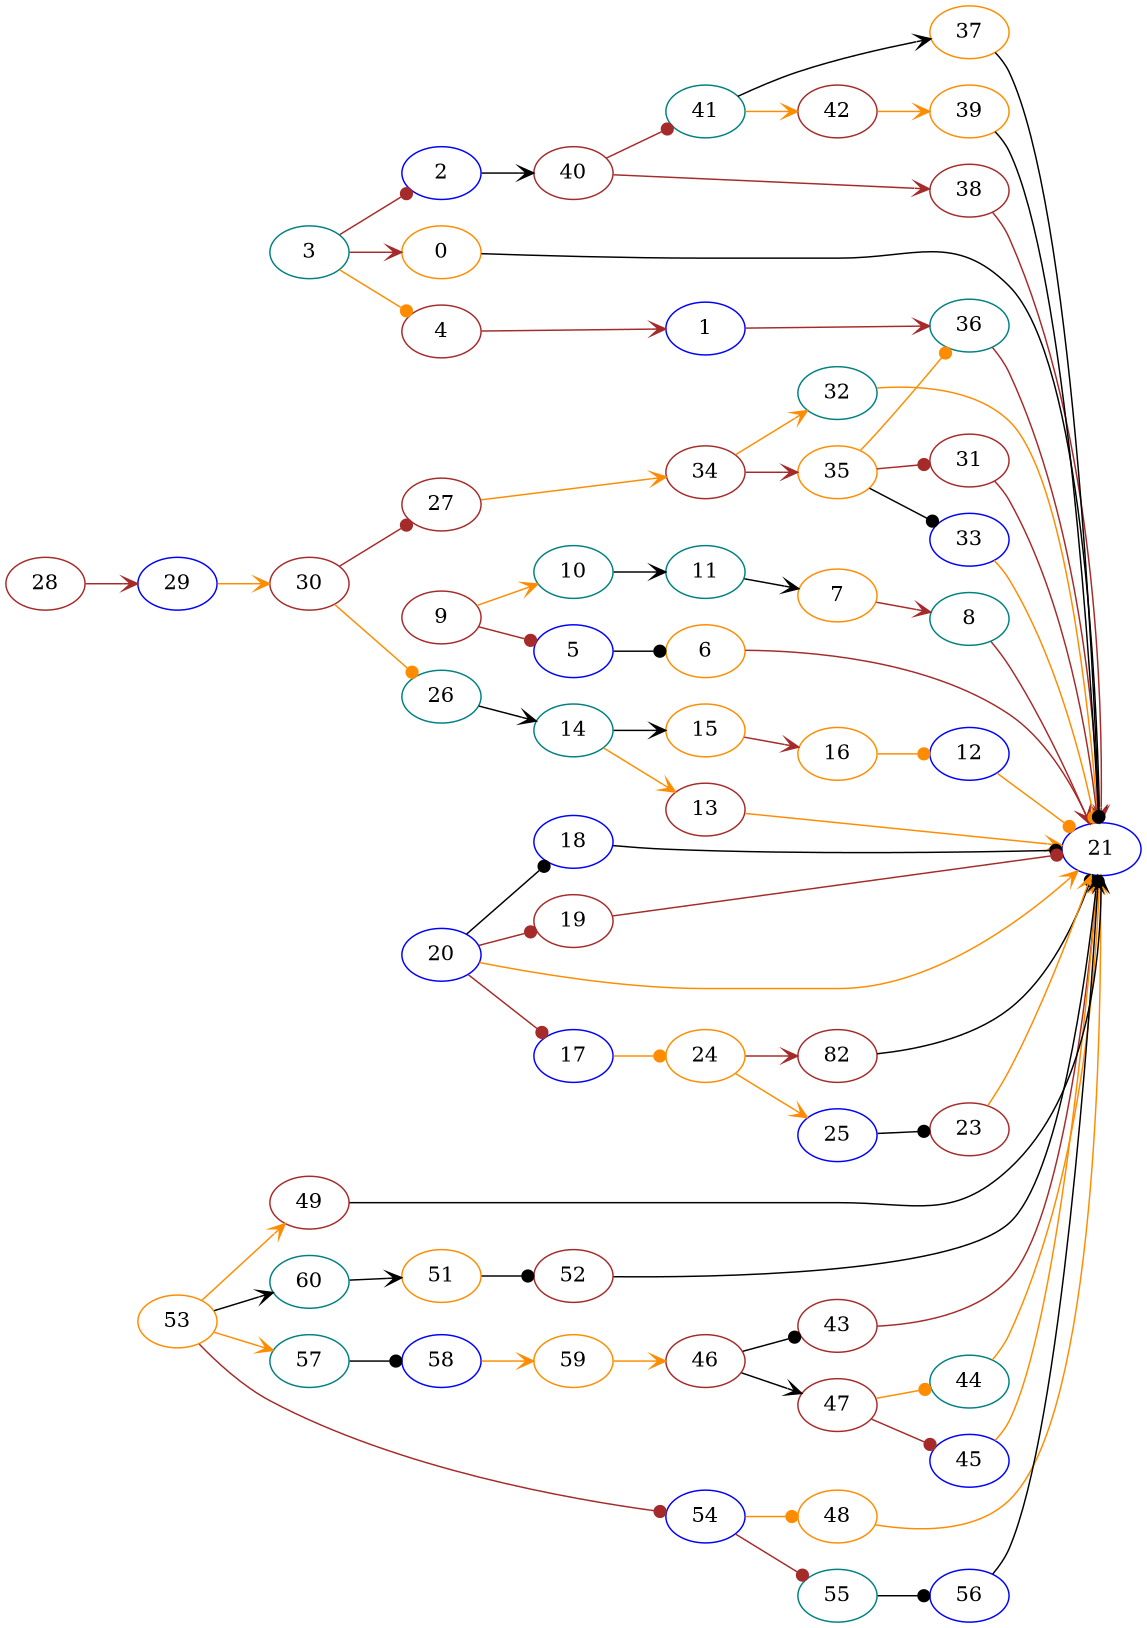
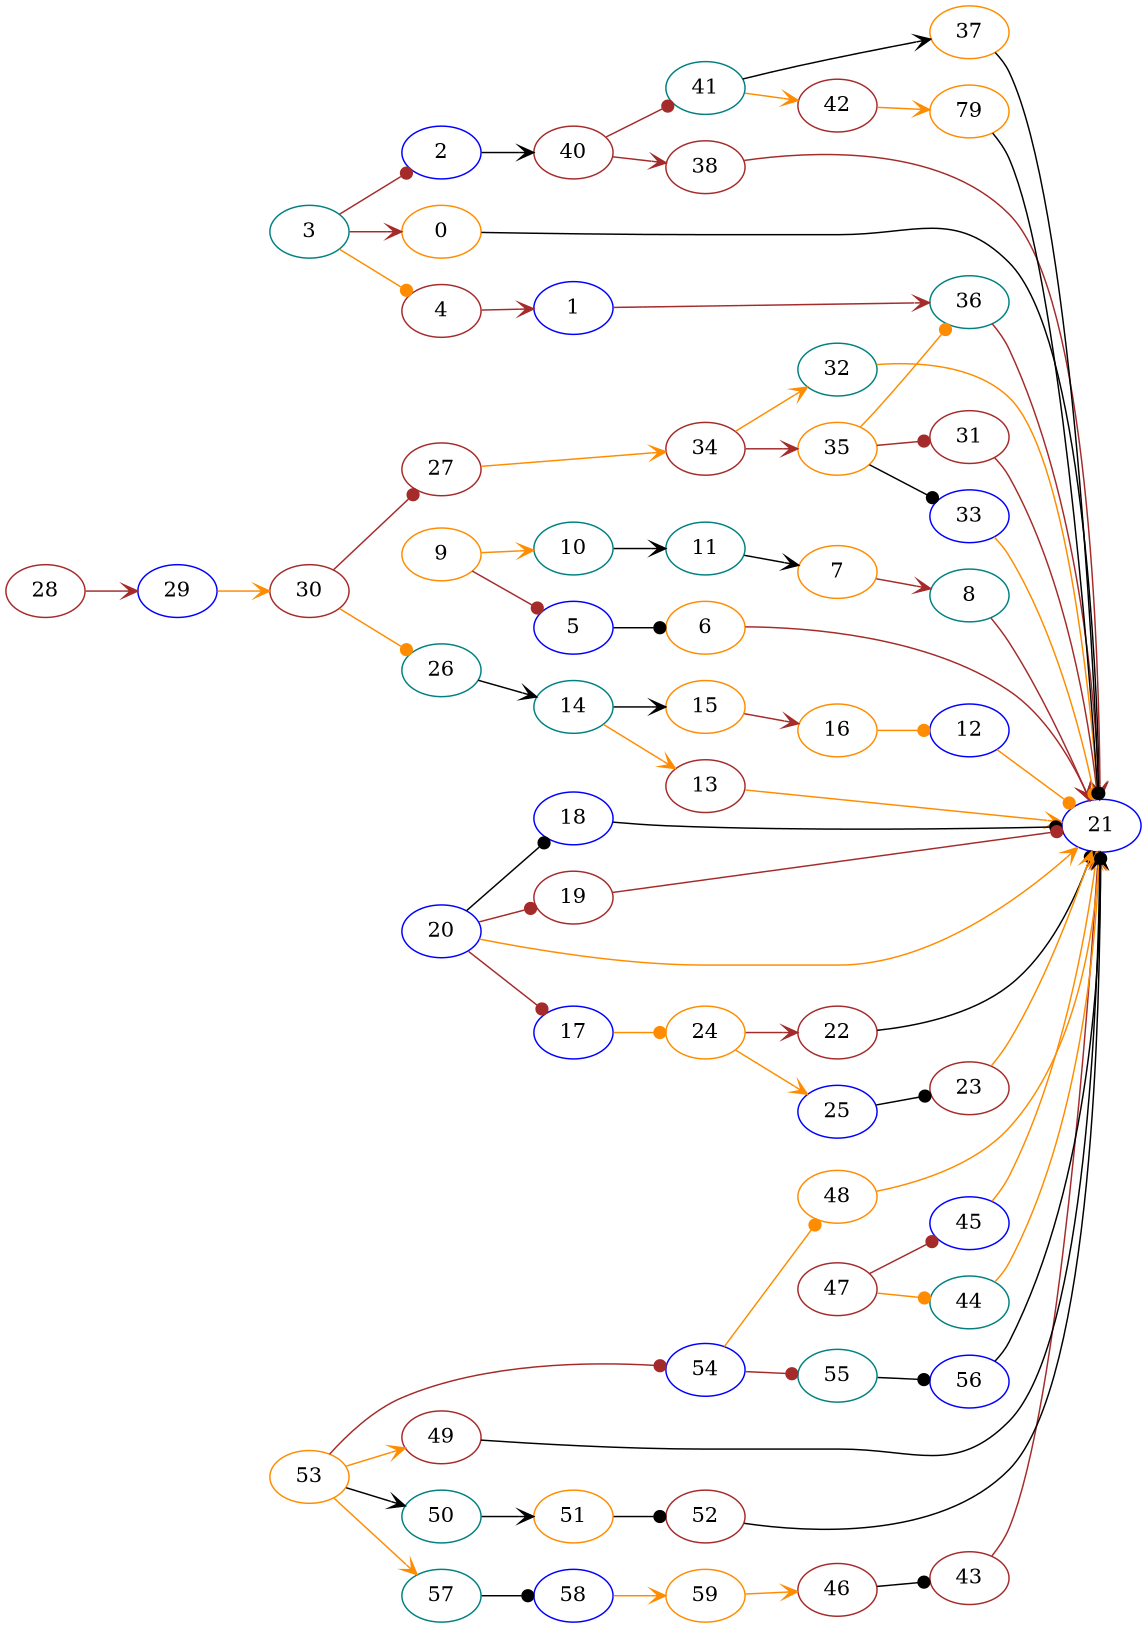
(969, 111) -> (969, 111)
(441, 617) -> (441, 554)
(837, 1056) -> (837, 1033)
(309, 1282) -> (441, 1517)
(765, 1381) -> none
